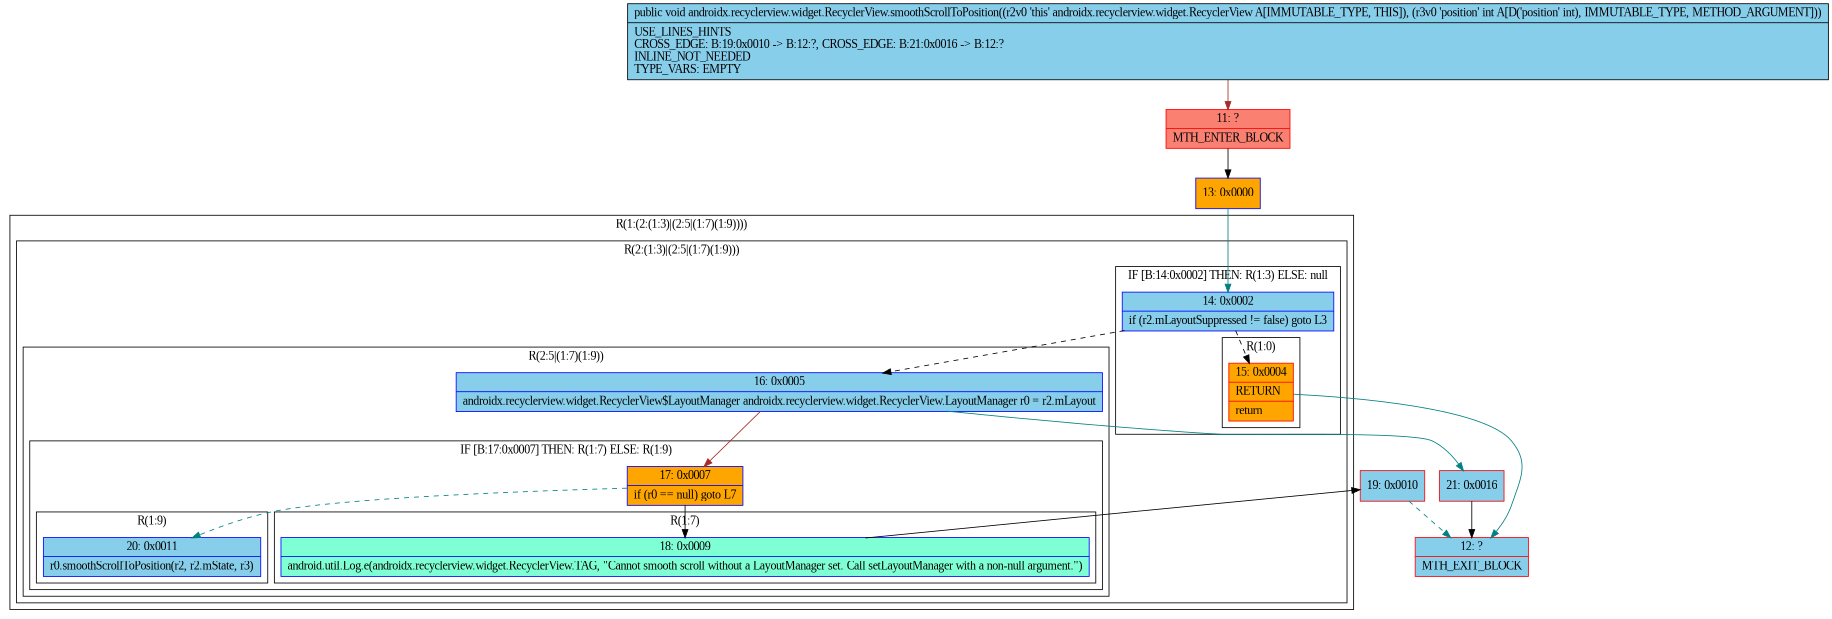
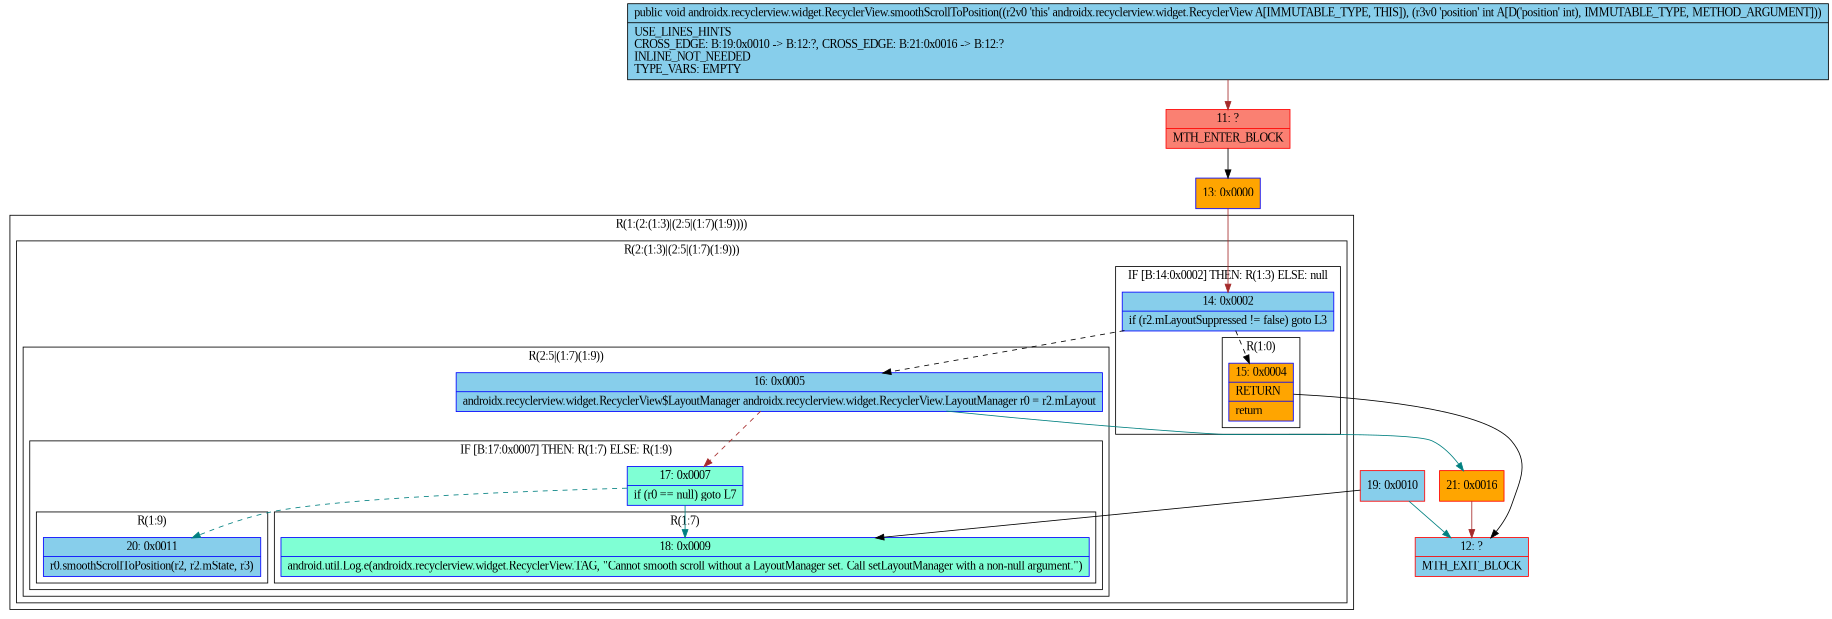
(1228, 246) -> (1228, 246)
(1261, 392) -> (1261, 392)
(1455, 415) -> (1455, 415)
(735, 436) -> (735, 436)
(685, 486) -> (685, 486)
(1472, 486) -> (1472, 486)
(1121, 513) -> (1122, 514)
(1472, 515) -> (1472, 515)
(685, 517) -> (685, 517)
(1427, 517) -> (1427, 517)
